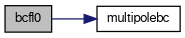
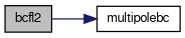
(28, 19) -> (28, 19)
